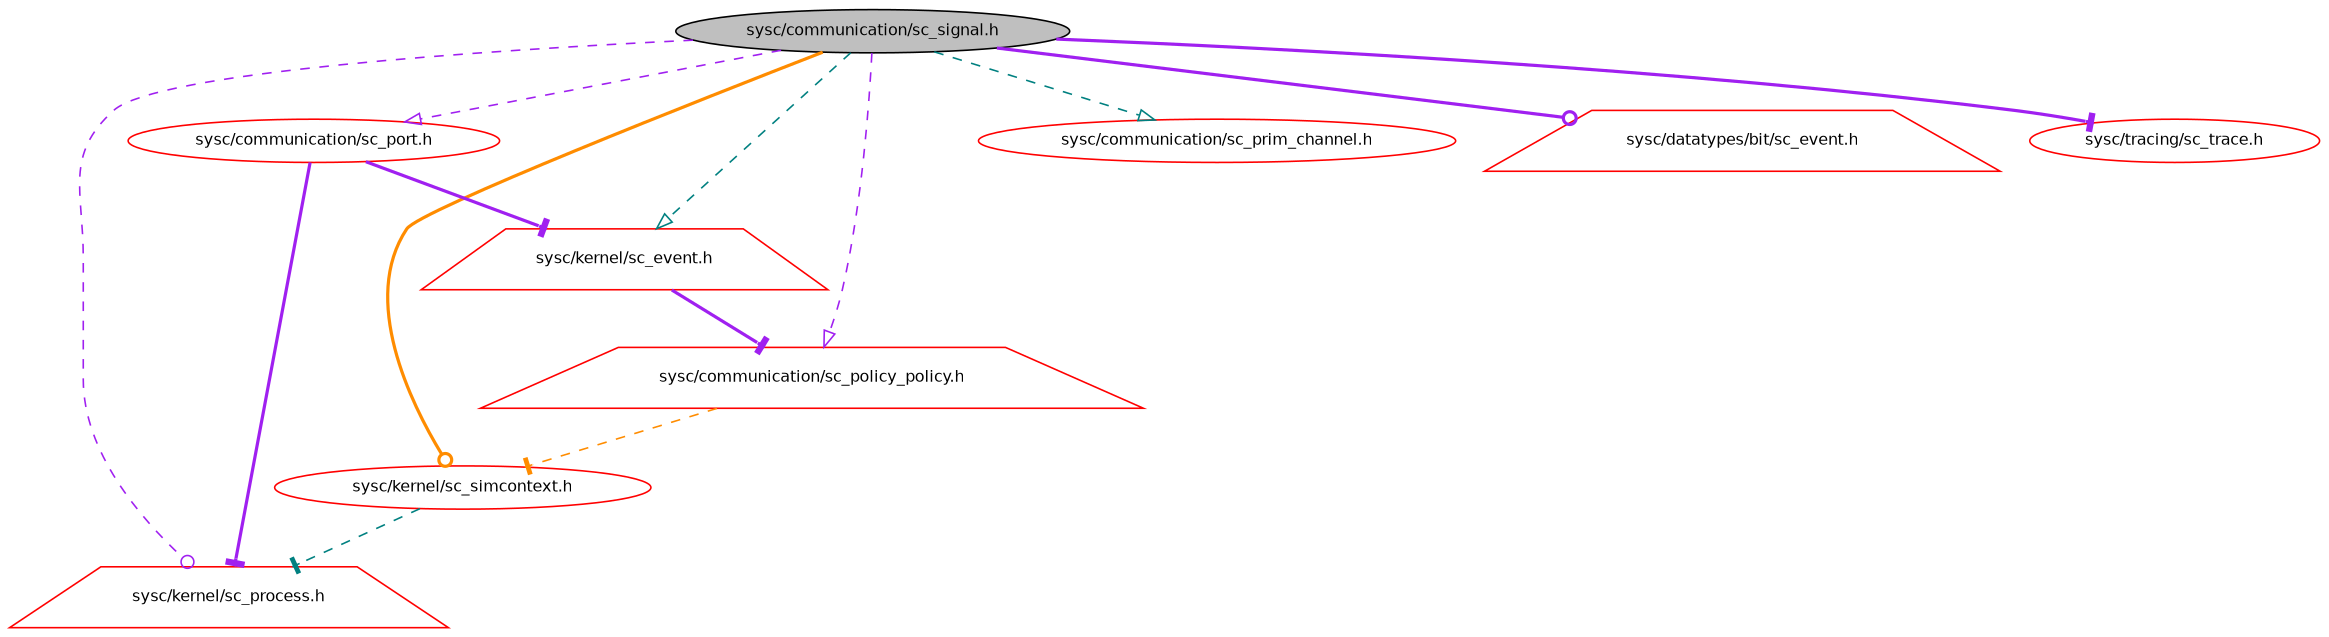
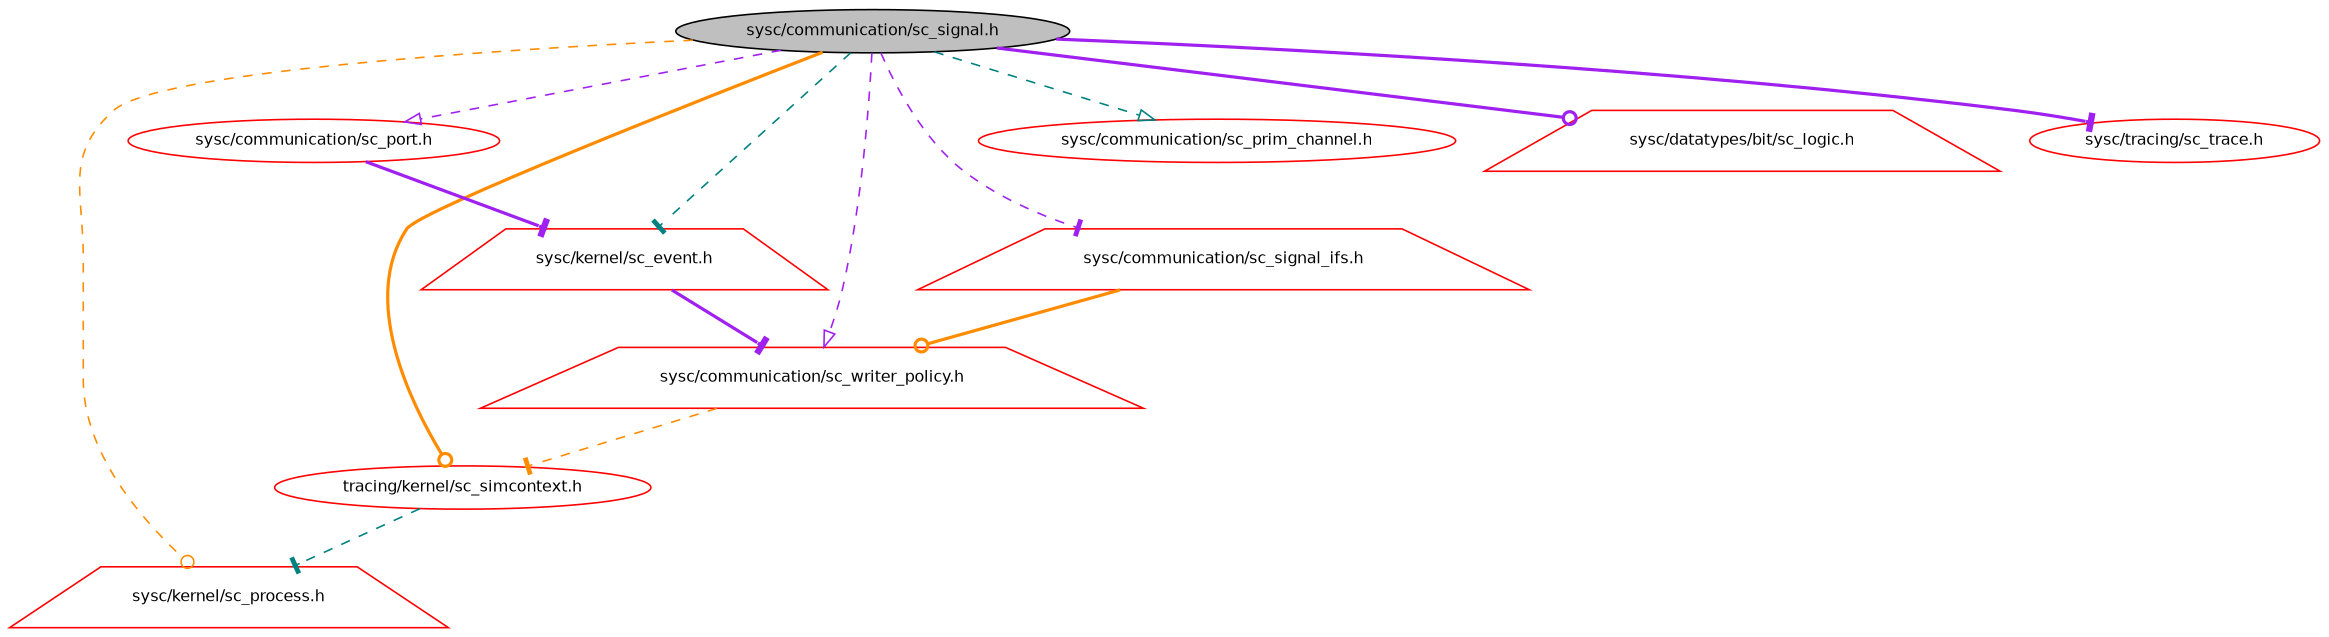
(159, 93) -> (159, 93)
(760, 135) -> (760, 135)
(1742, 141) -> (1742, 141)
none -> (1223, 259)
(273, 360) -> none
(812, 378) -> (812, 378)
(463, 488) -> (463, 488)
